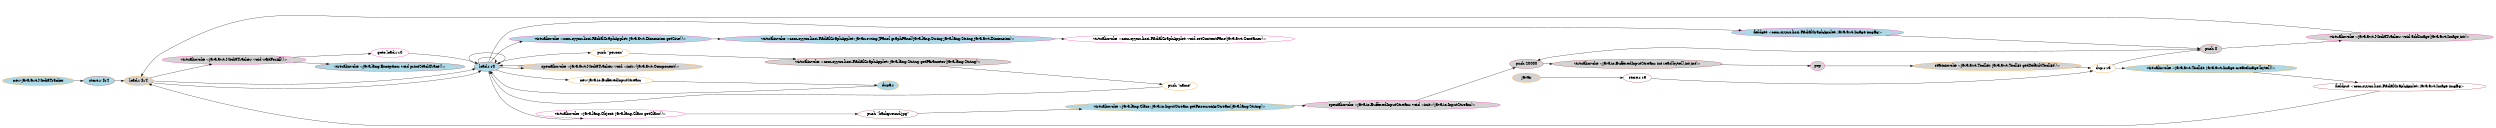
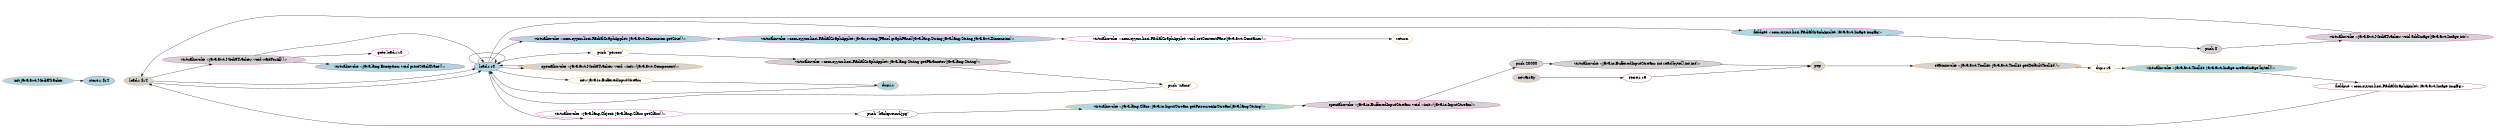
none -> (1402, 39)
(1870, 51) -> none
(442, 56) -> (371, 38)
(2155, 56) -> none
(1818, 66) -> (1818, 66)
(1526, 78) -> (1526, 78)
(38, 81) -> (38, 81)
(118, 81) -> none
(1871, 84) -> (1730, 72)
(888, 85) -> (888, 85)
